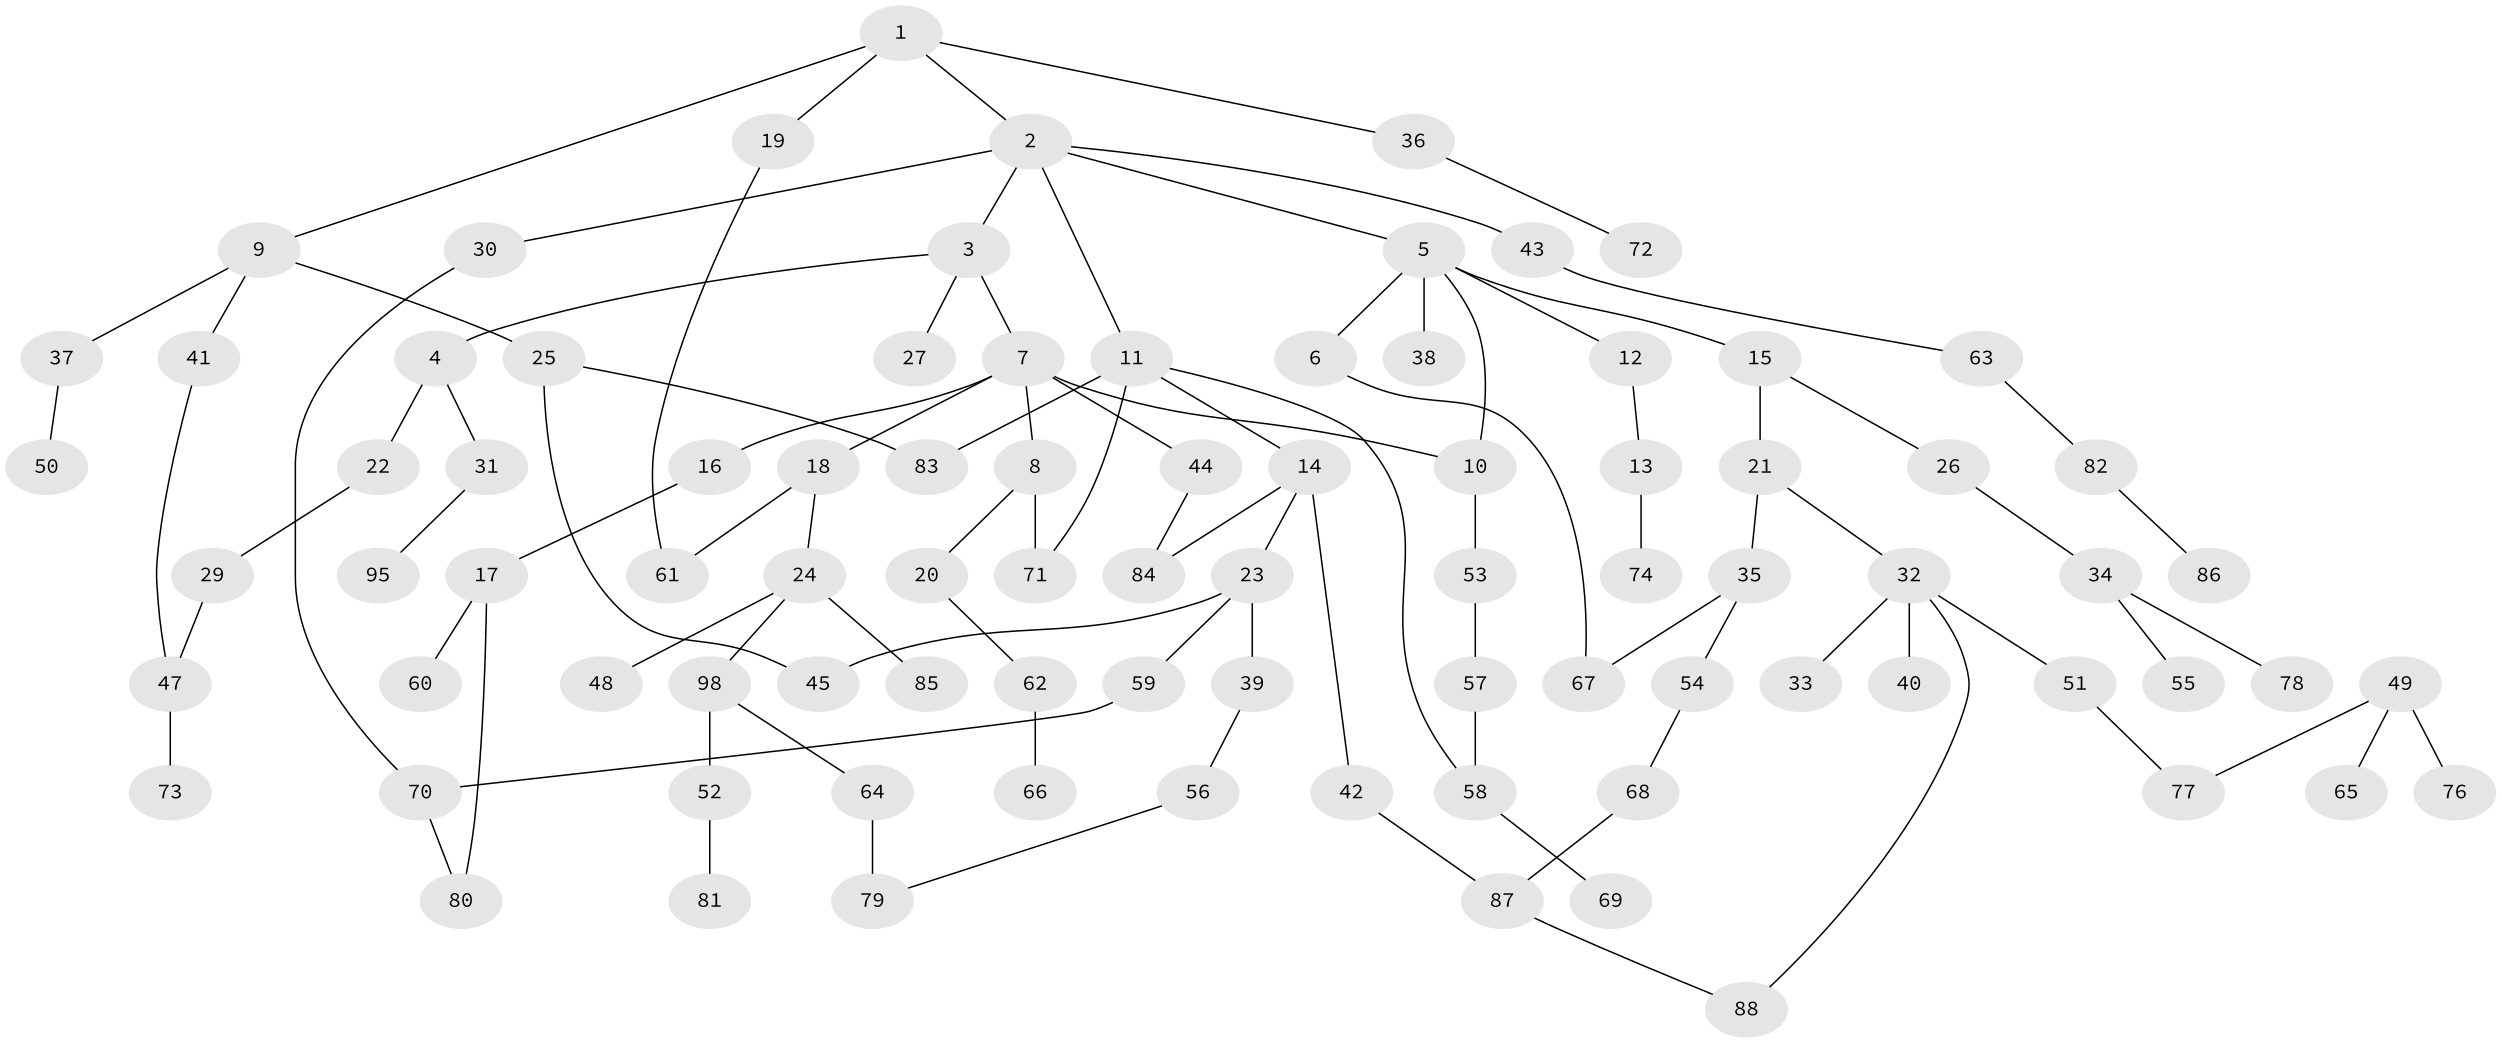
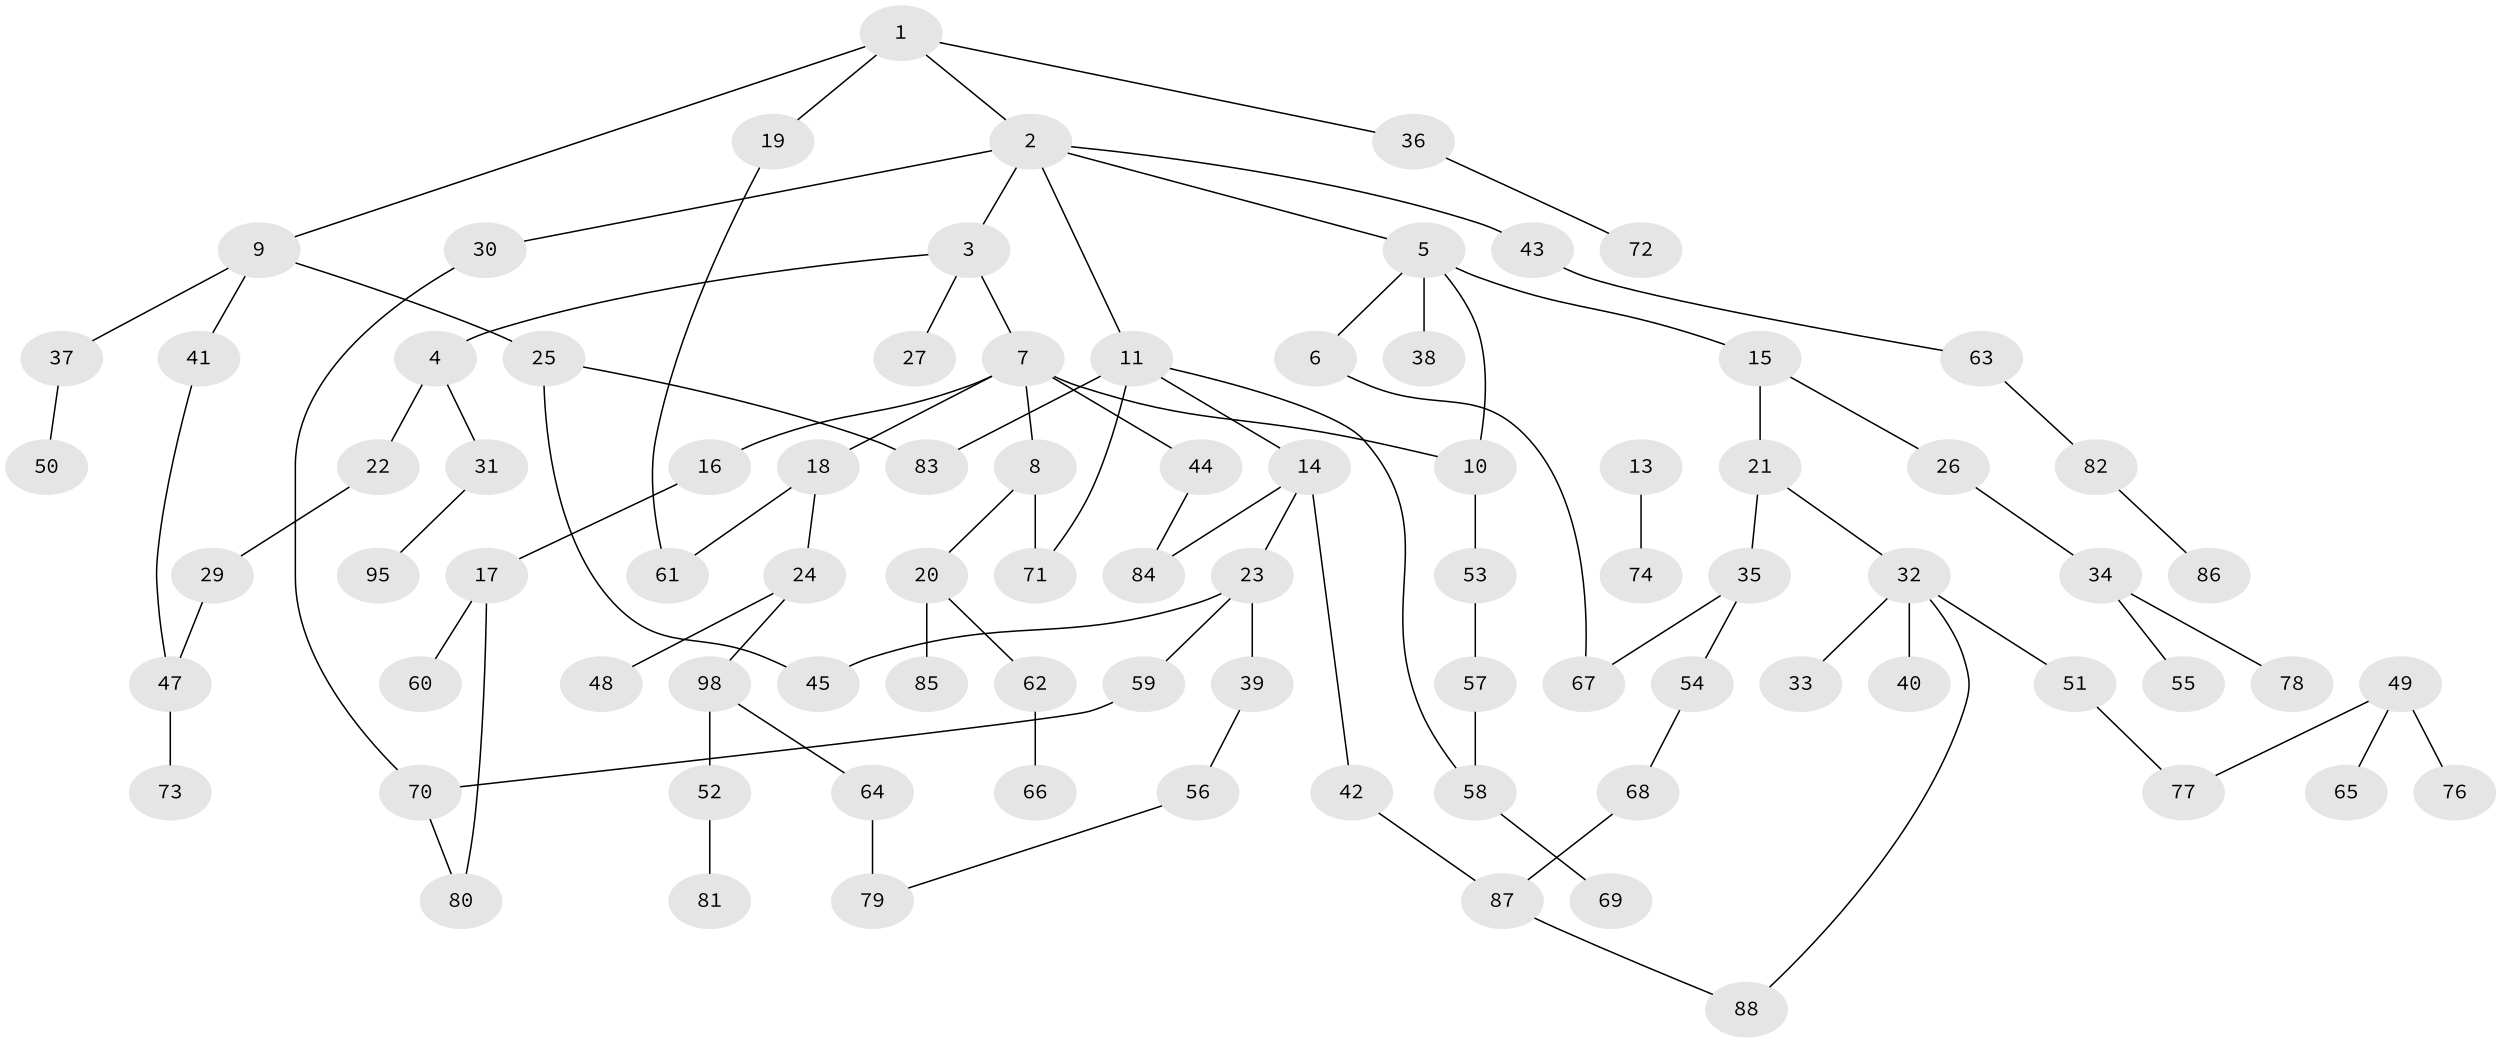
(1631, 359) -> none
(866, 630) -> (927, 630)
